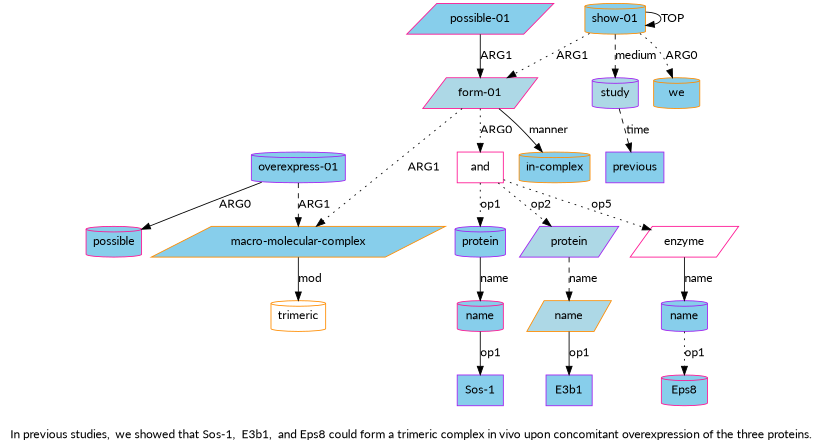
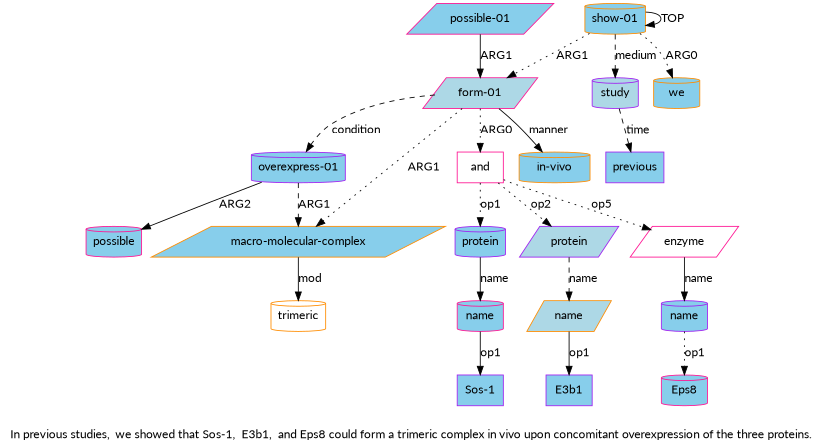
none -> (368, 108)
(555, 167) -> (555, 167)
(235, 205) -> (235, 205)
